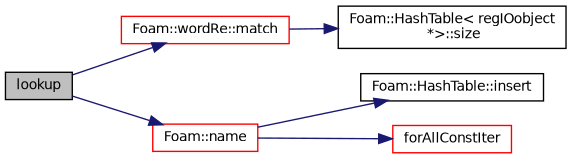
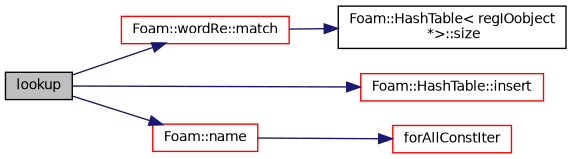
(452, 87) -> (452, 87)
(316, 115) -> (210, 86)
